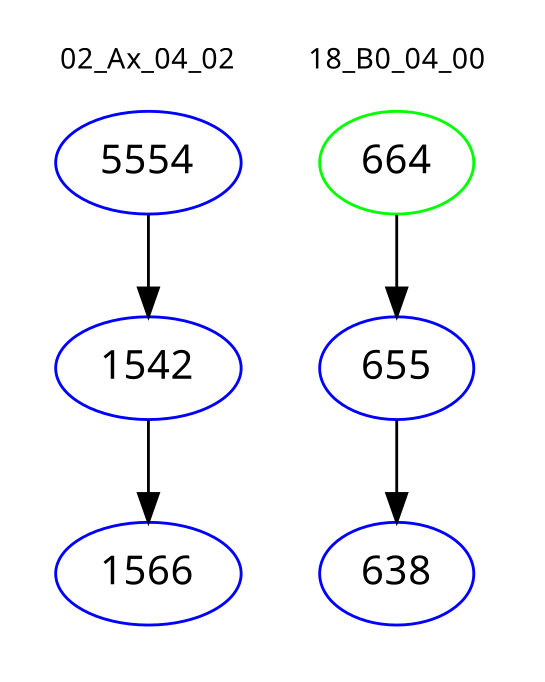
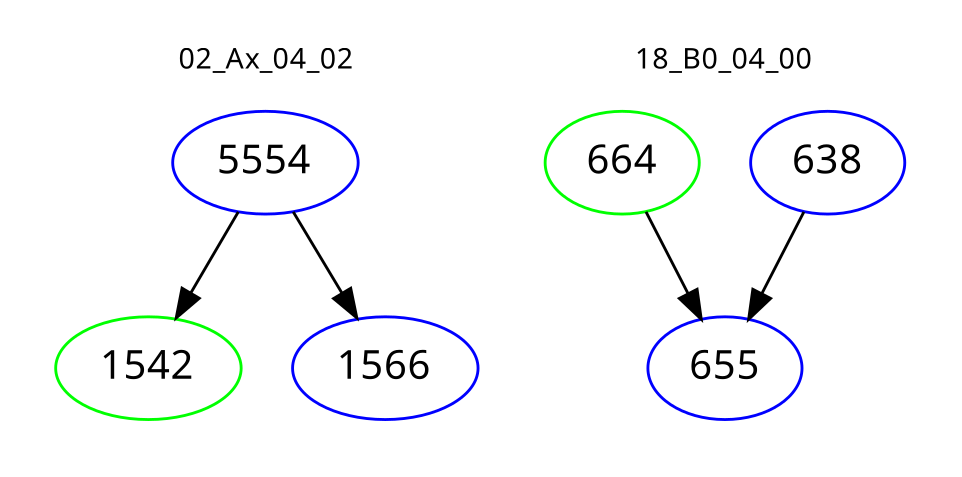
(148, 368) -> (148, 368)
(148, 457) -> (318, 252)
(397, 457) -> (783, 253)
